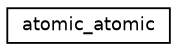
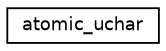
(89, 26) -> (83, 26)
